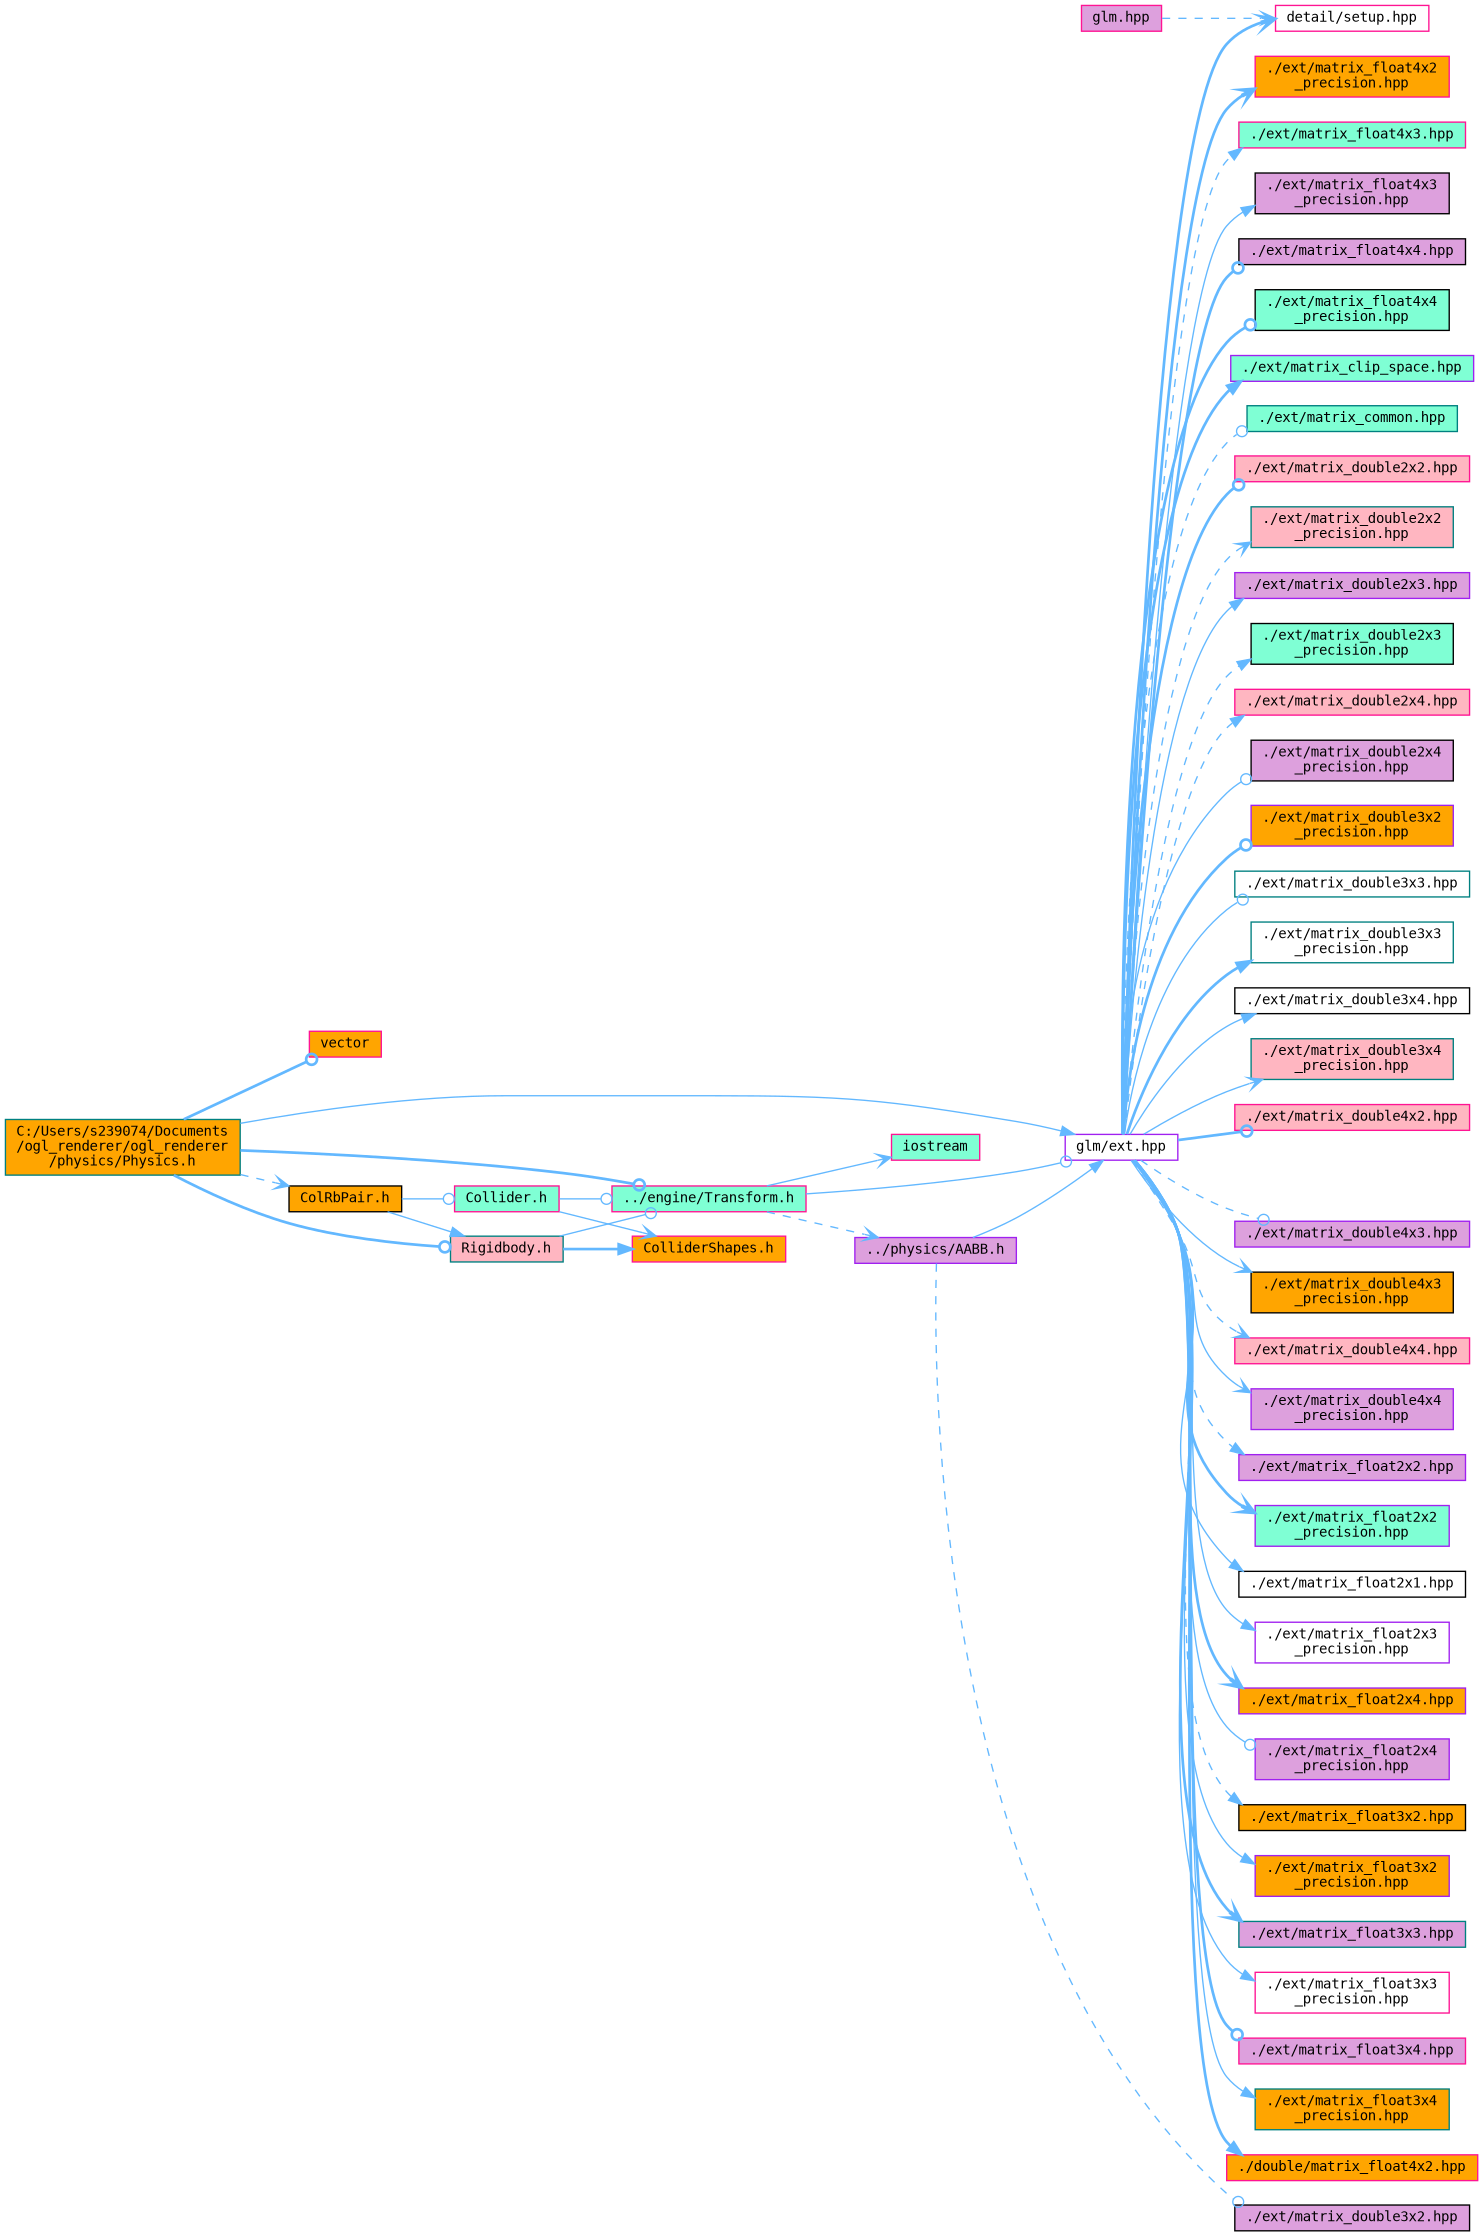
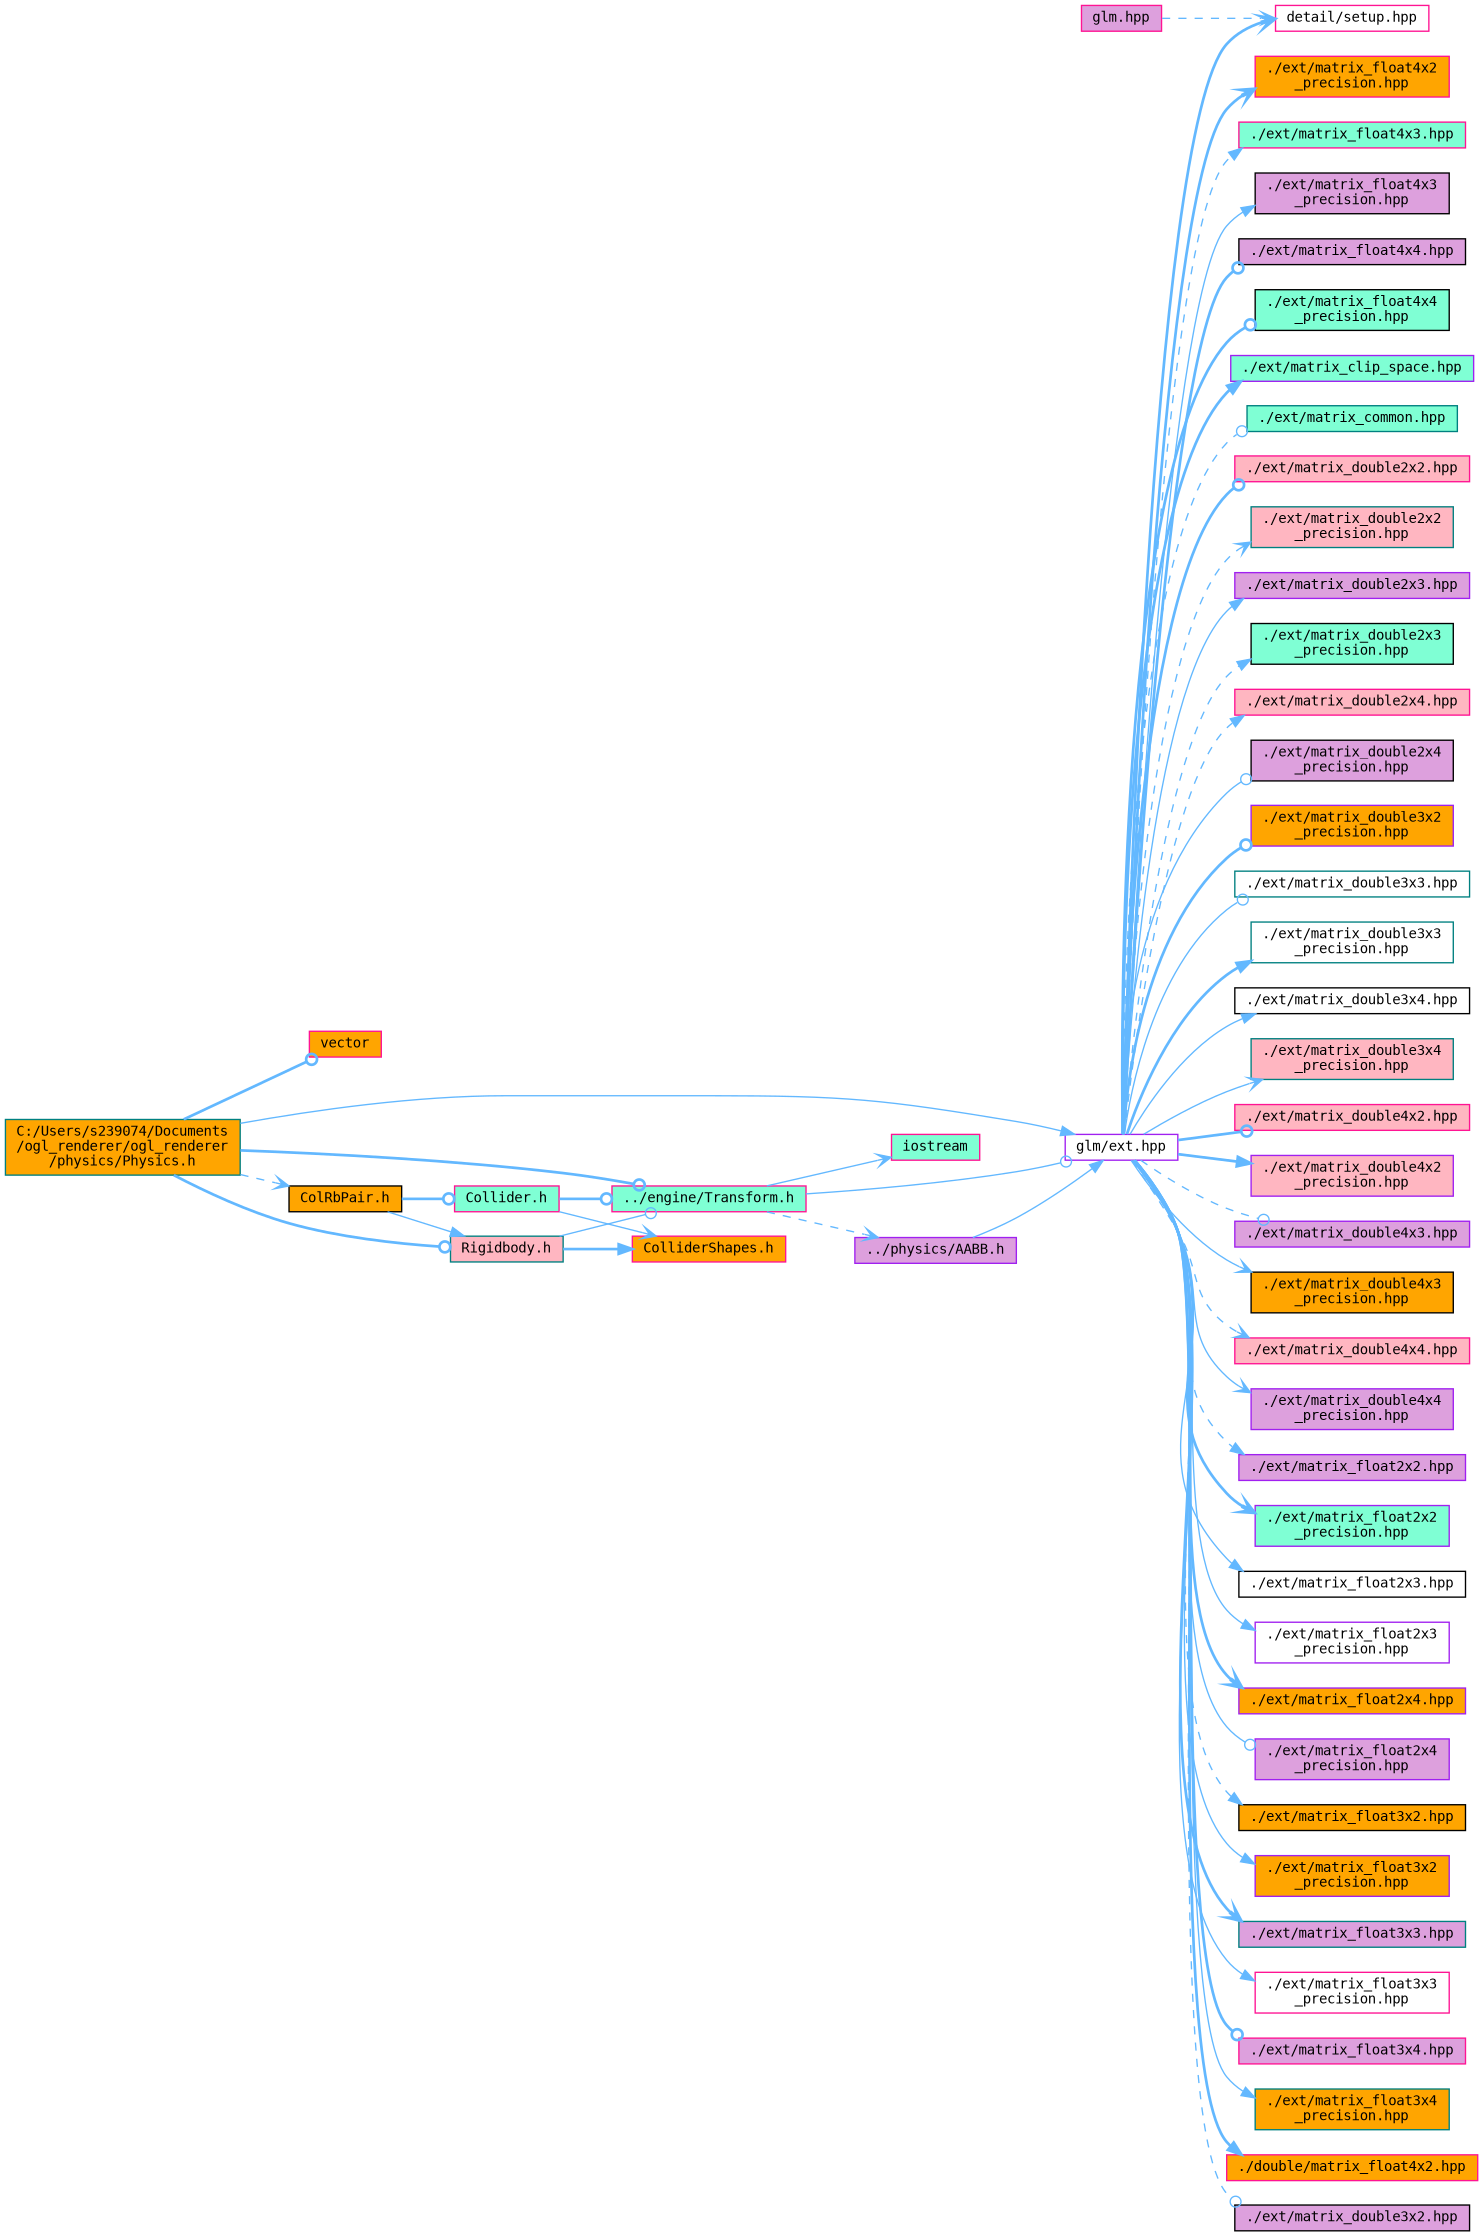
none -> (1352, 1176)
(422, 1199) -> (422, 1199)
(580, 1199) -> (580, 1199)
(1352, 1584) -> (1352, 1584)
(993, 1763) -> (1189, 1676)
